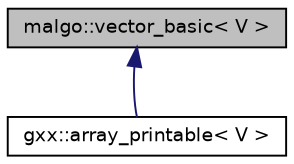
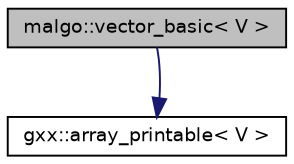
(134, 92) -> (160, 73)
